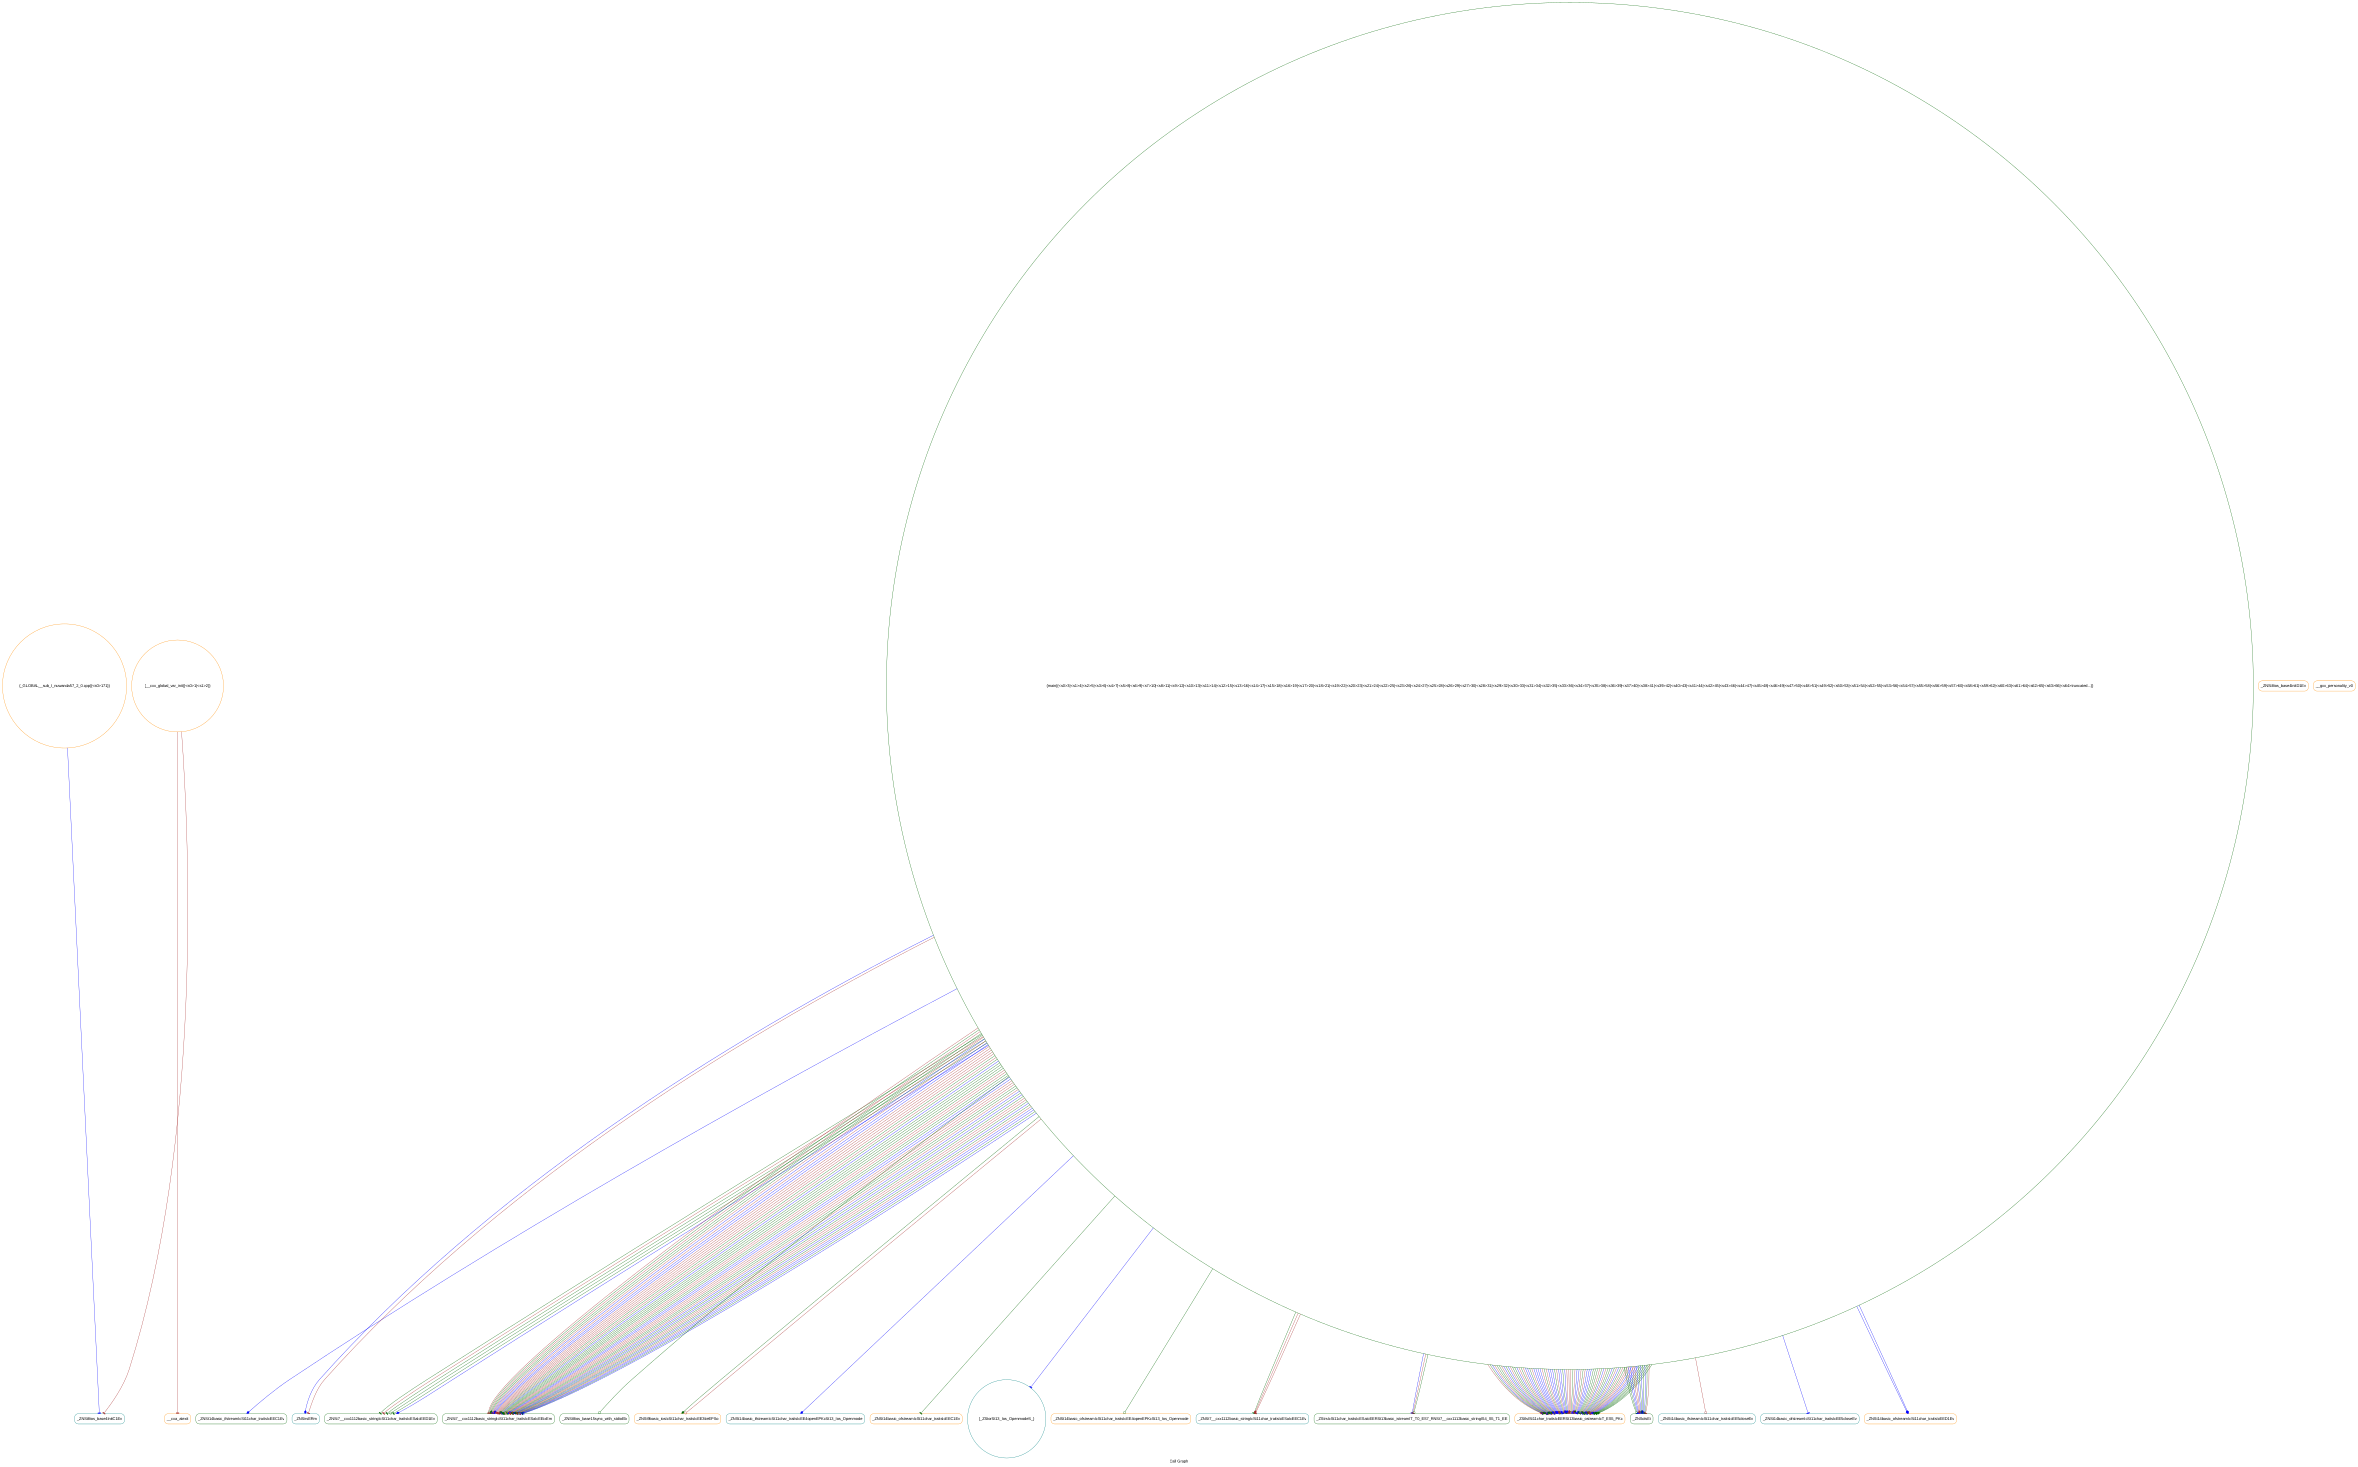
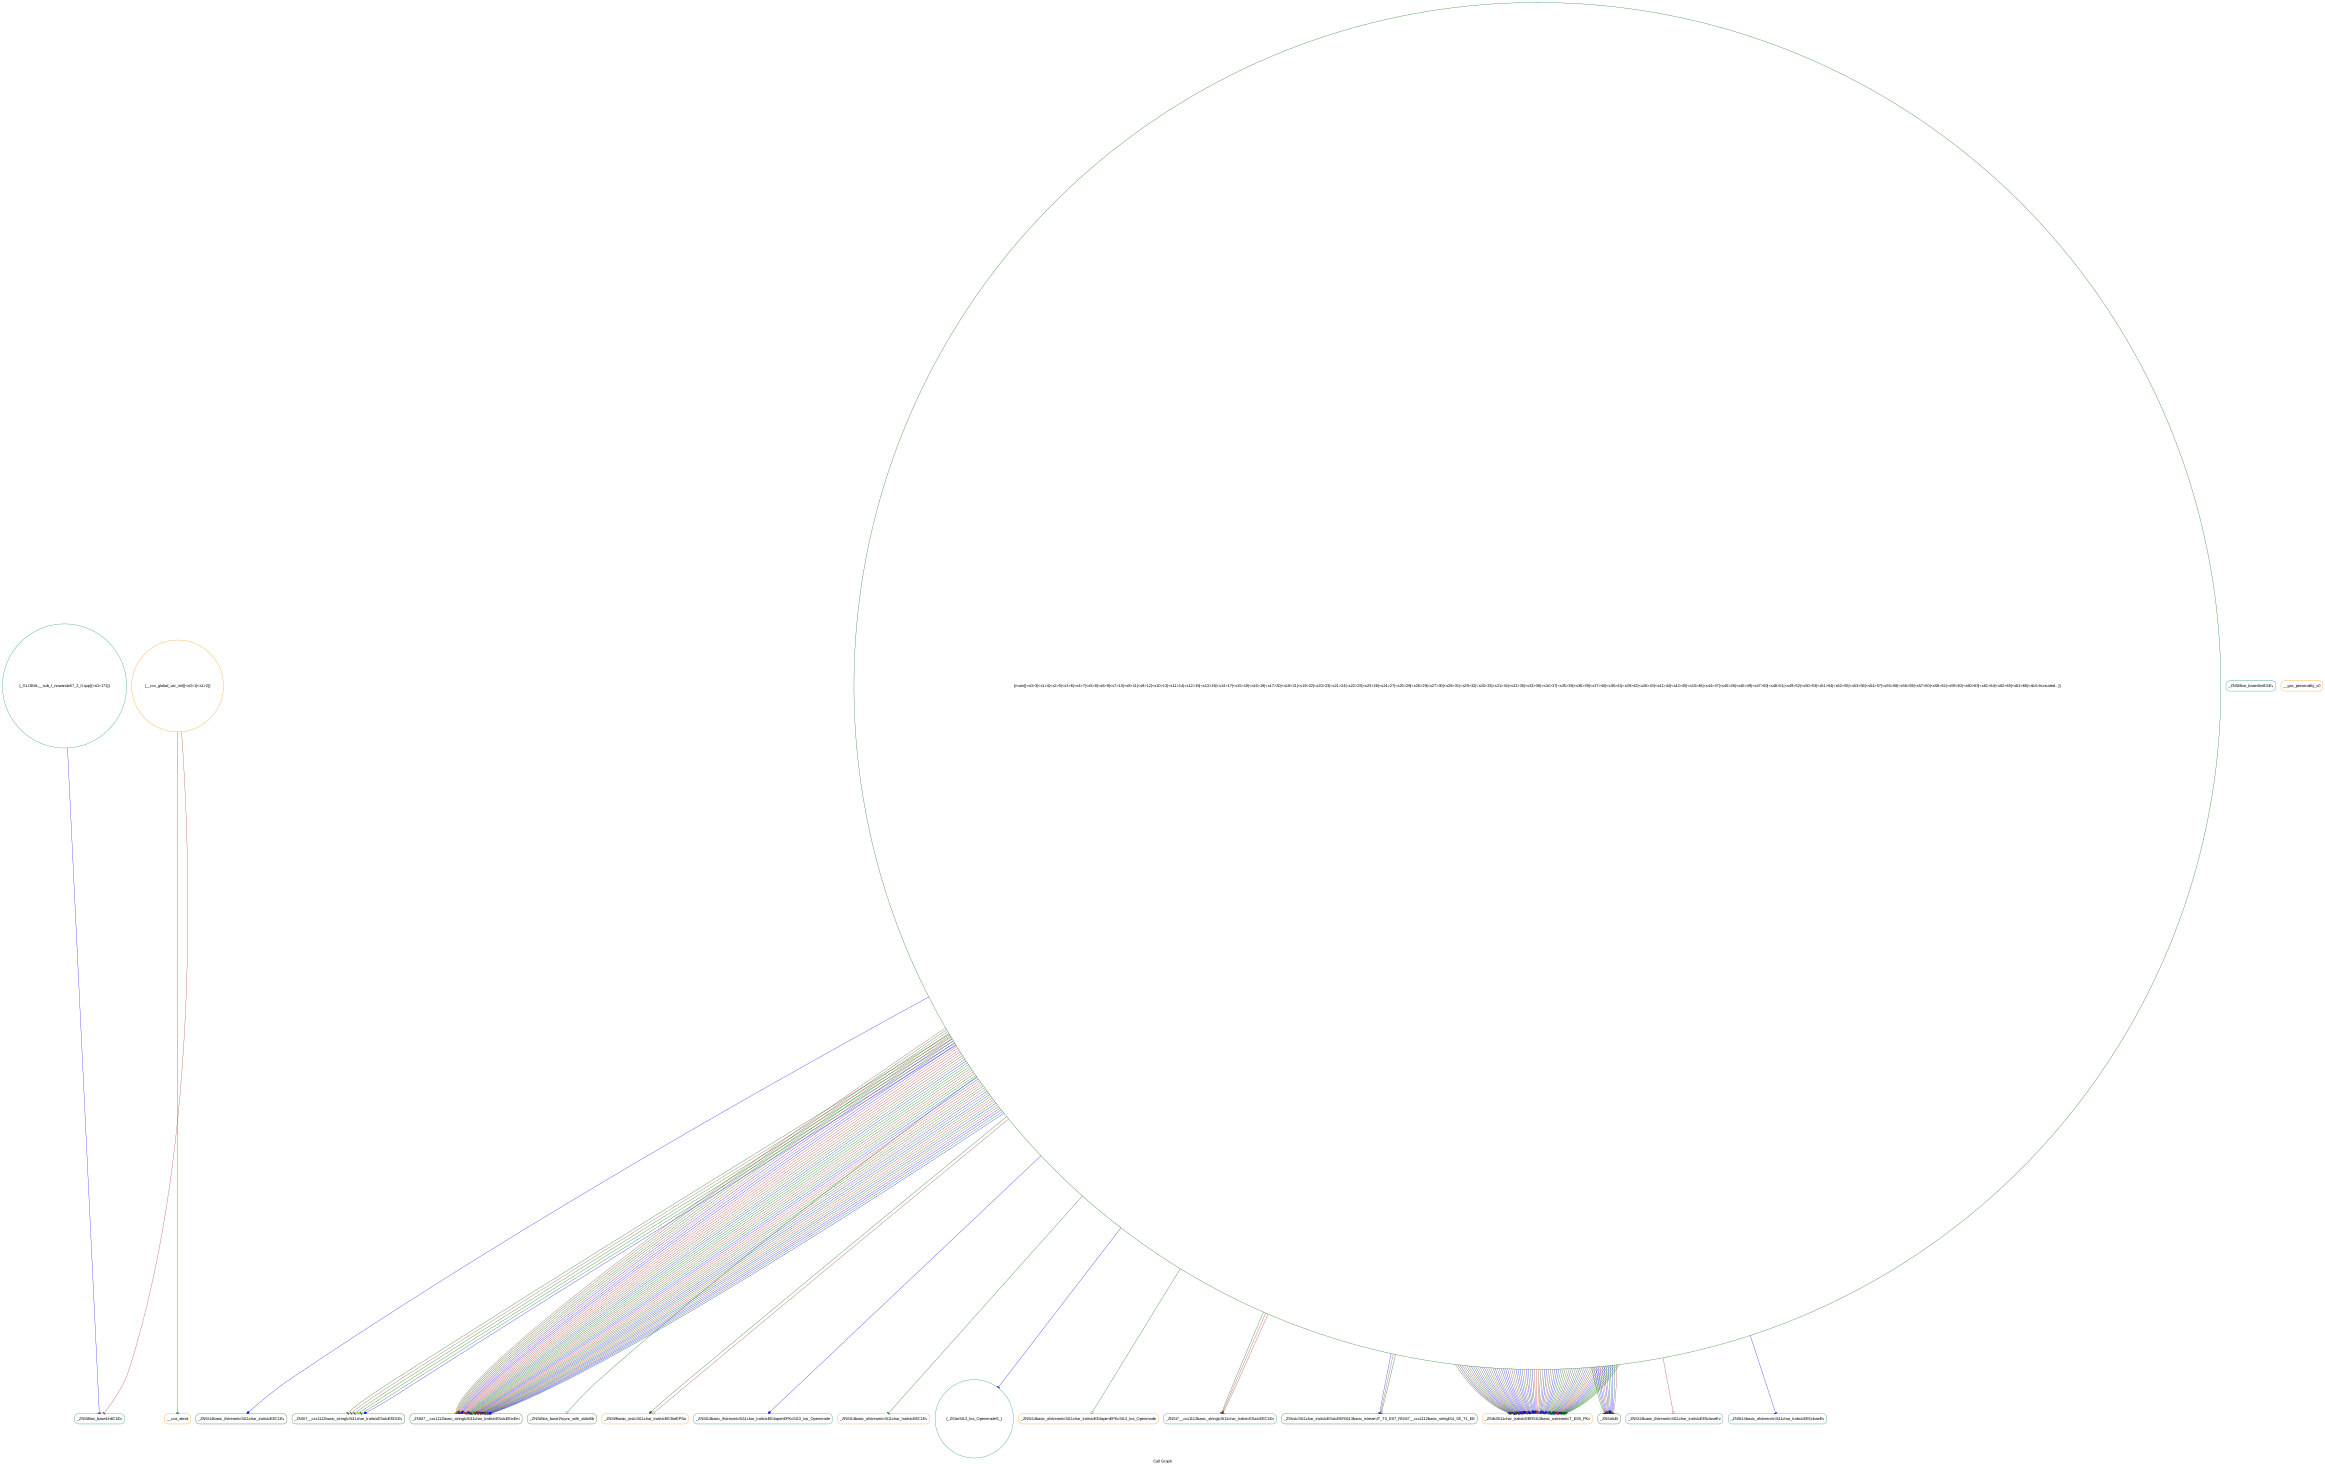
(65, 686) -> (65, 686)
(2283, 686) -> (2251, 686)
(178, 1072) -> (178, 1072)
(306, 1419) -> none
(1910, 1419) -> none
